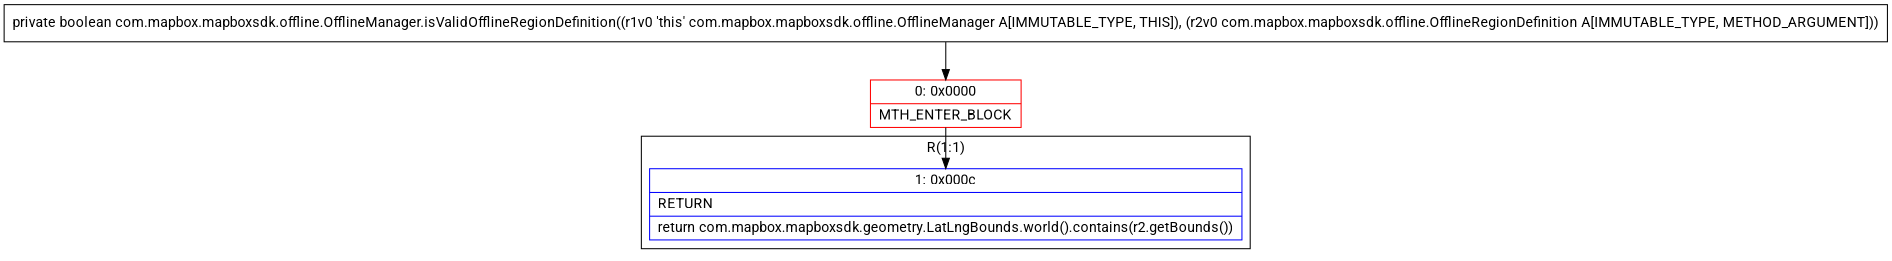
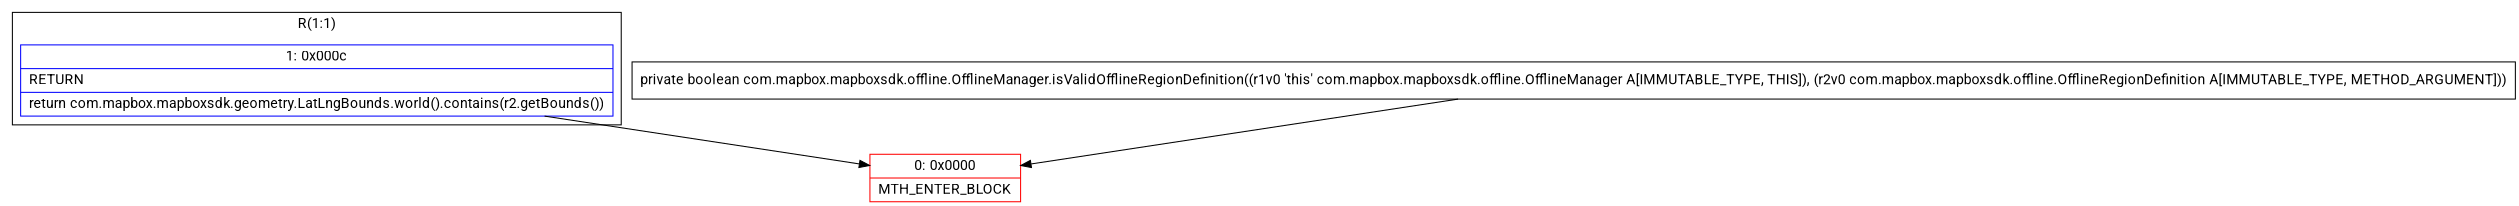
(946, 143) -> (702, 140)
